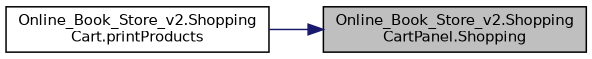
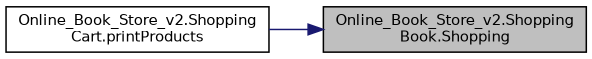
(455, 29) -> (455, 29)
